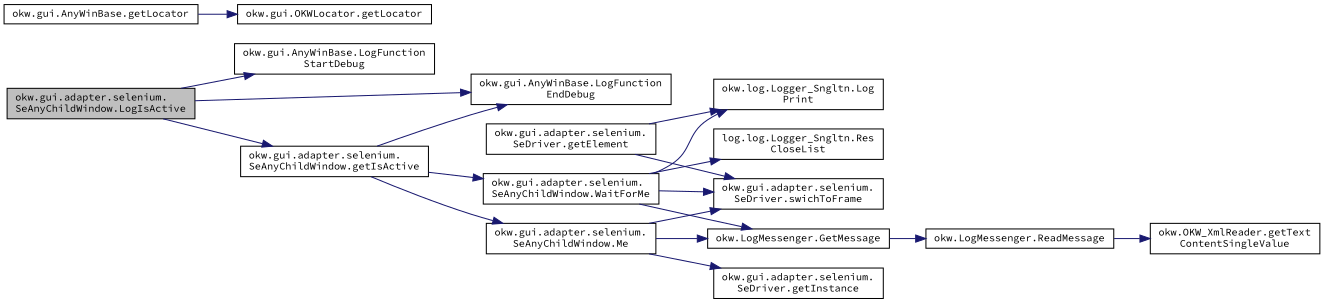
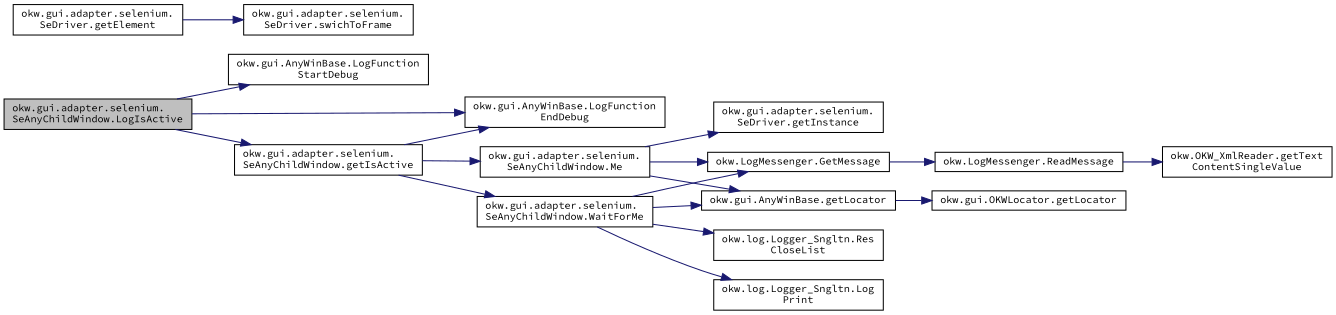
(680, 118) -> none
(799, 144) -> (799, 245)
(681, 191) -> (672, 207)
(674, 218) -> (676, 180)
